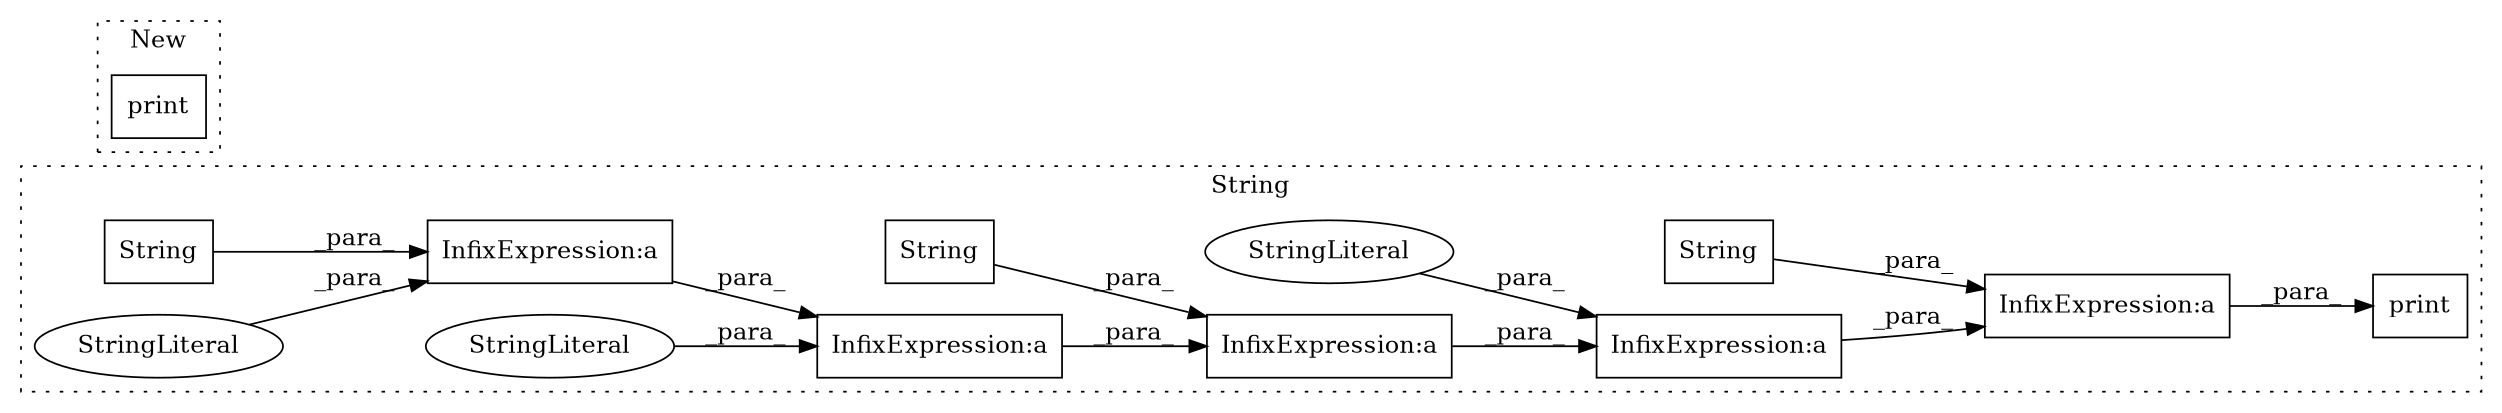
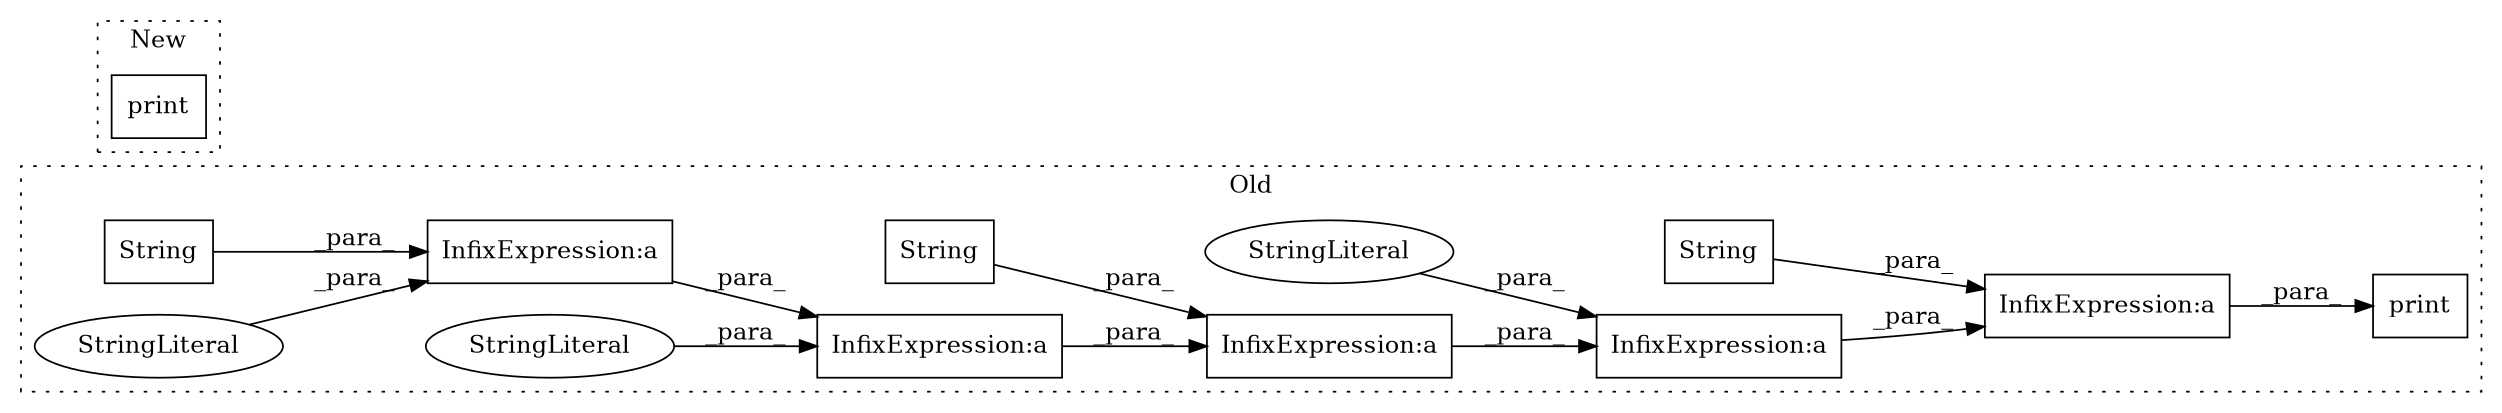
(1251, 186) -> (1251, 186)
